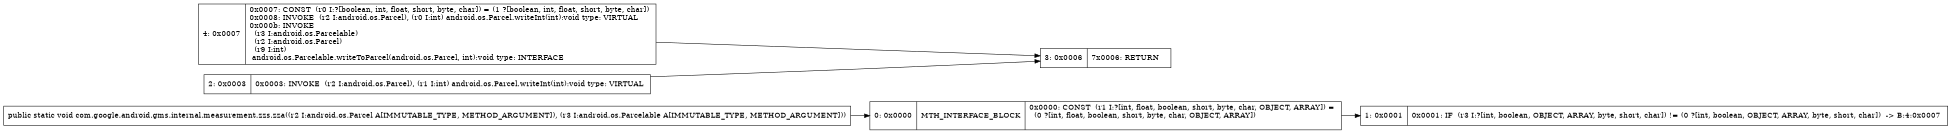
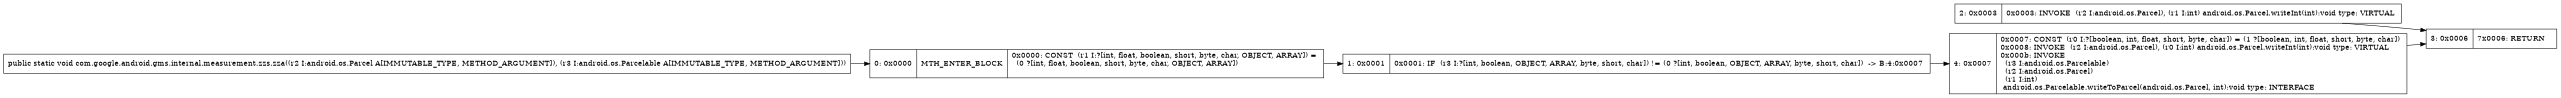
(268, 50) -> (2019, 79)
none -> (1937, 64)
(971, 115) -> (962, 63)
